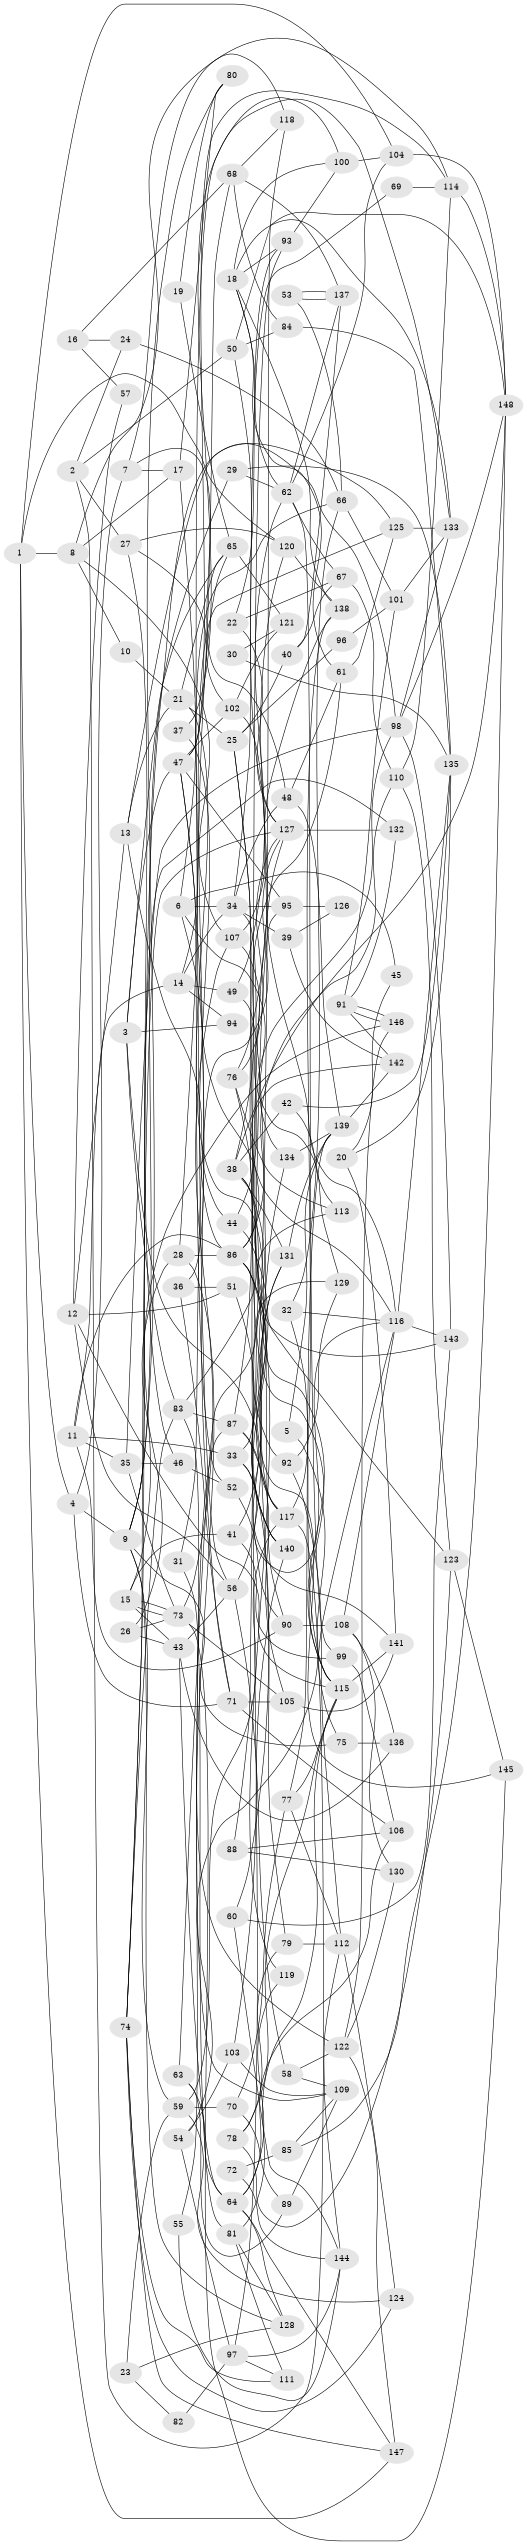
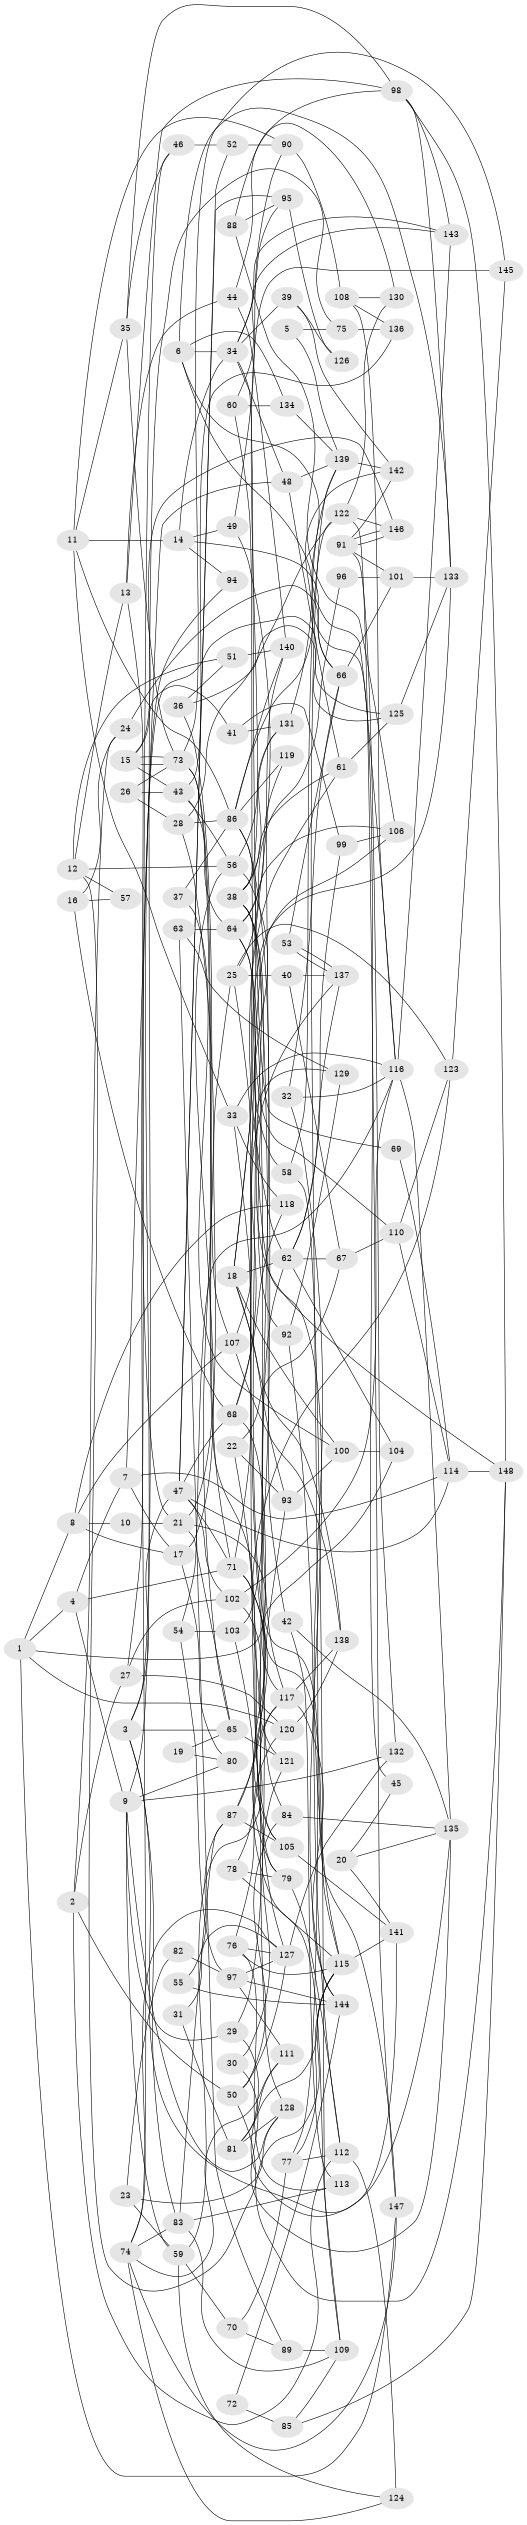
(494, 251) -> none
none -> (260, 1724)
